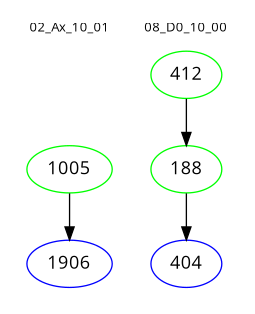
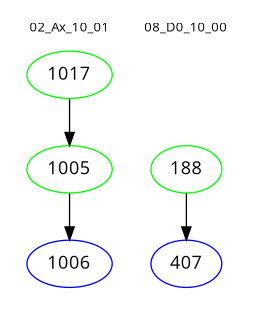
none -> (70, 75)
(186, 75) -> none
(70, 264) -> (70, 264)
(186, 264) -> (186, 264)
